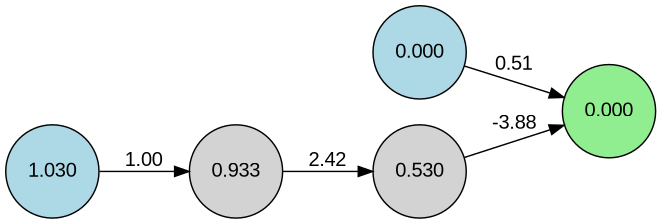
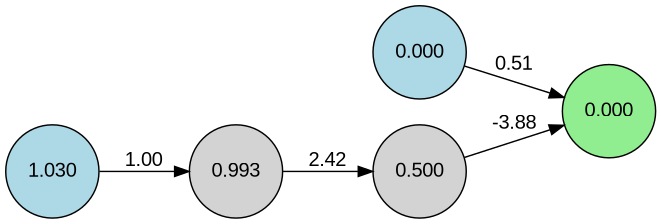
(236, 171) -> (236, 171)
(420, 171) -> (420, 171)
